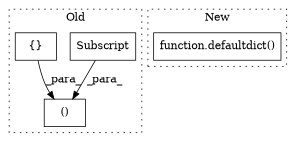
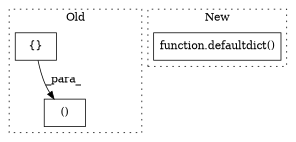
(103, 47) -> none
